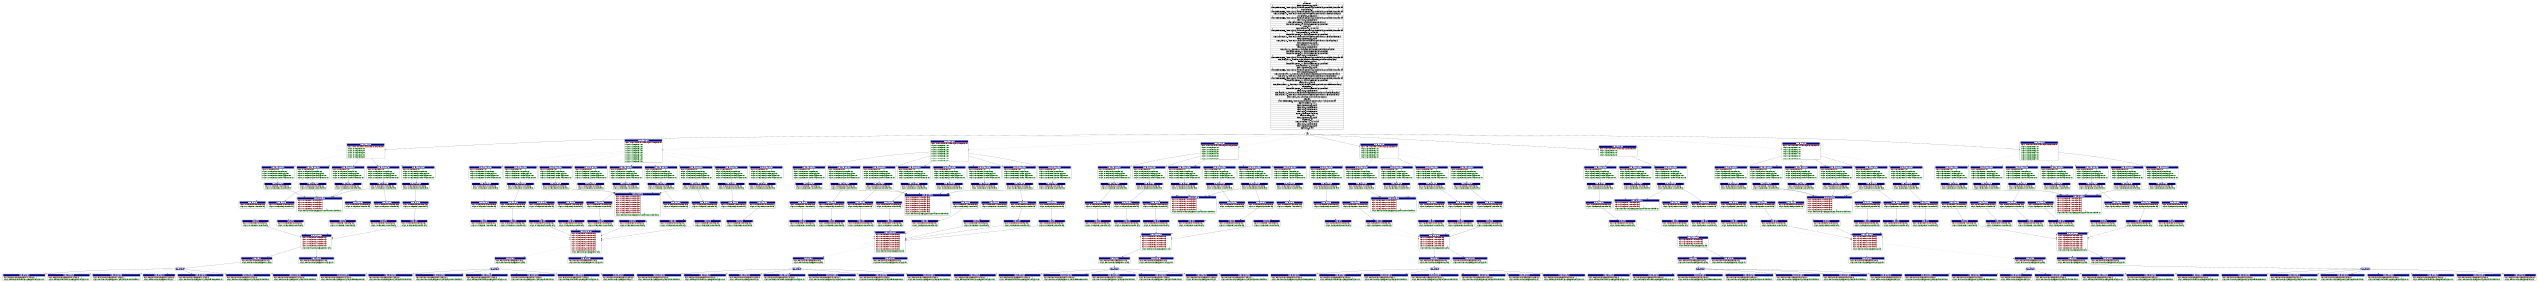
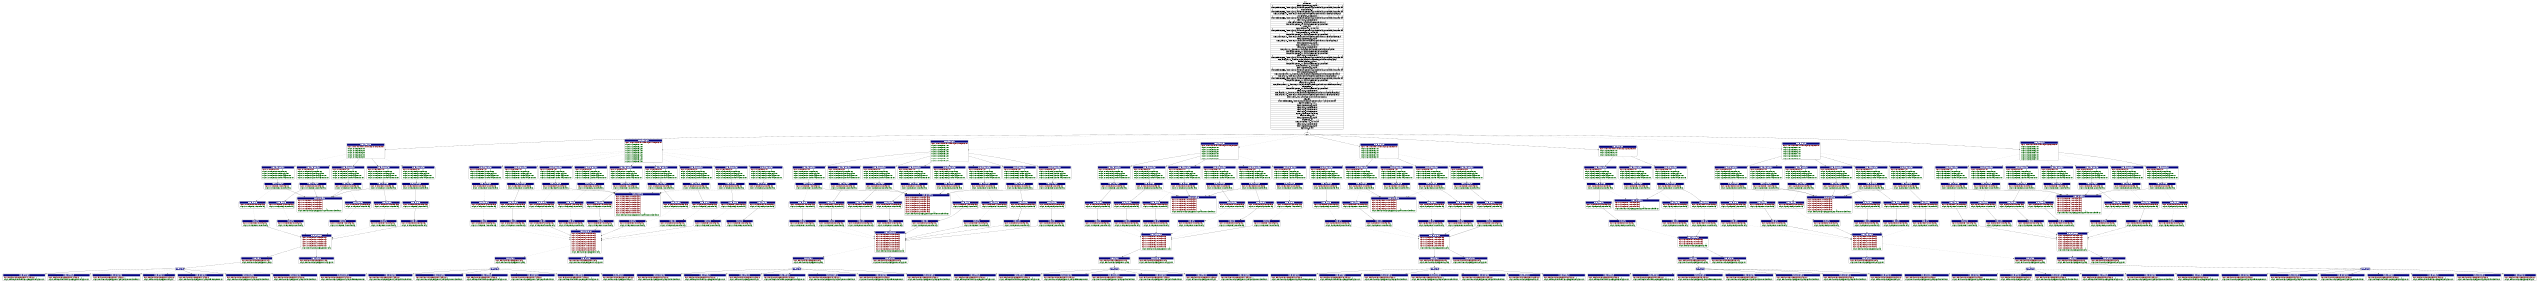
(1307, 134) -> (1307, 134)
